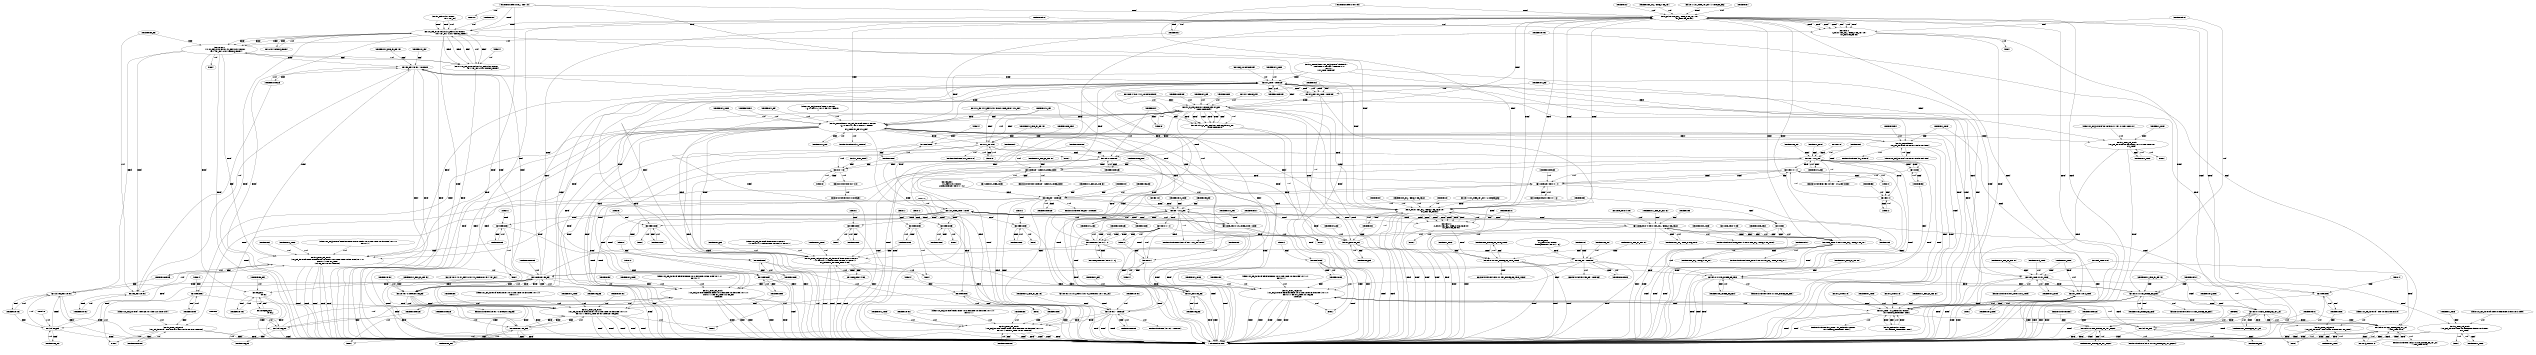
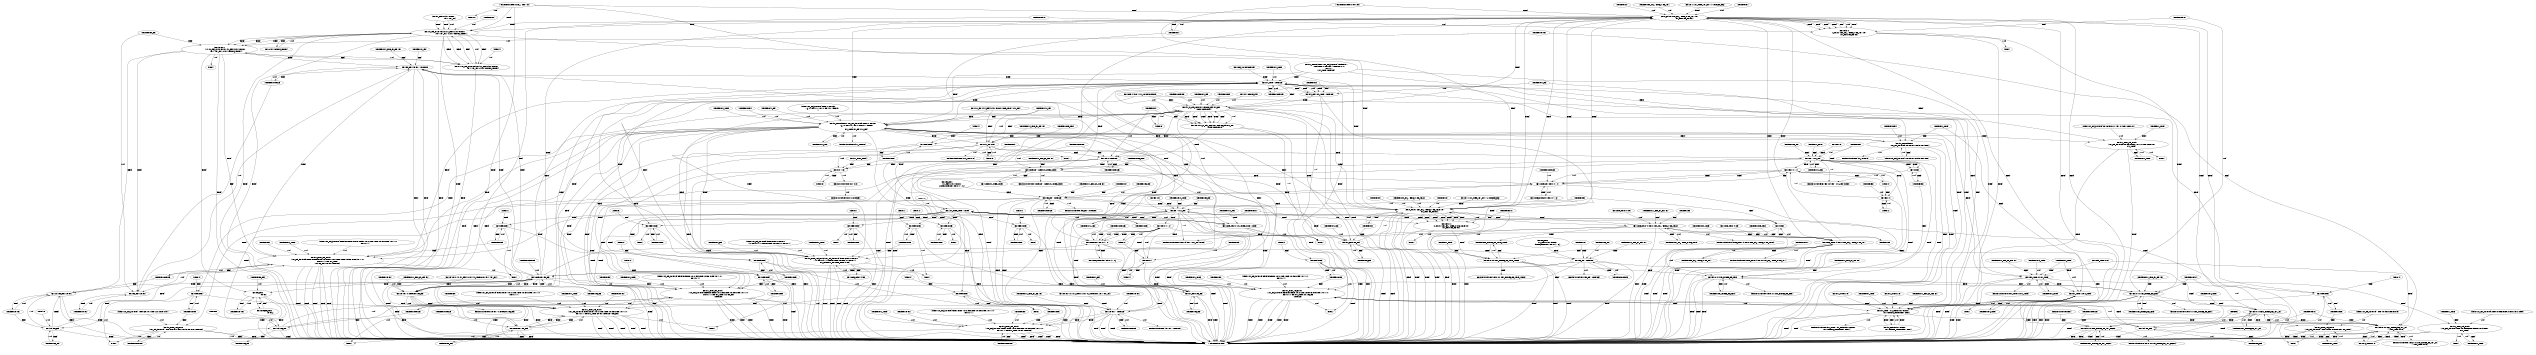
(1266, 77) -> (1266, 77)
(1749, 236) -> (1565, 232)
